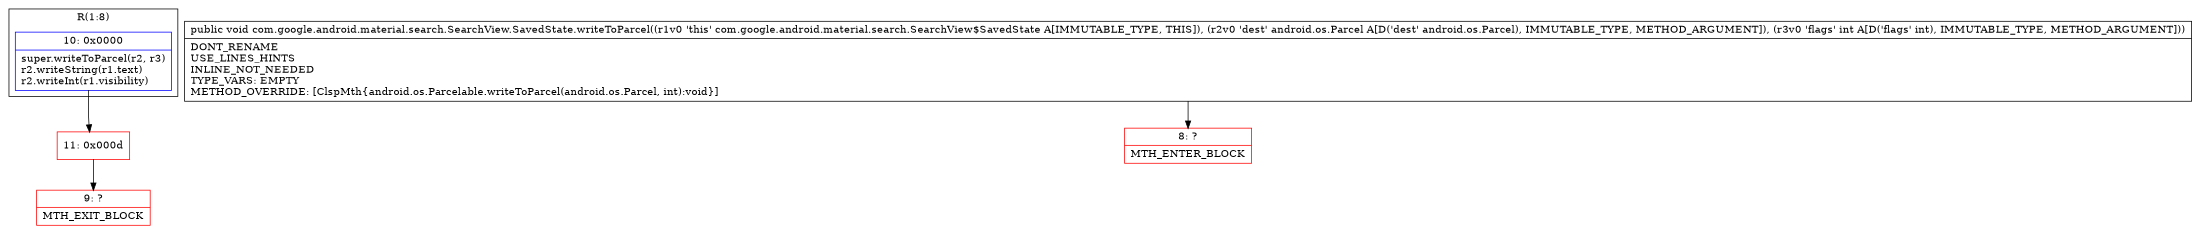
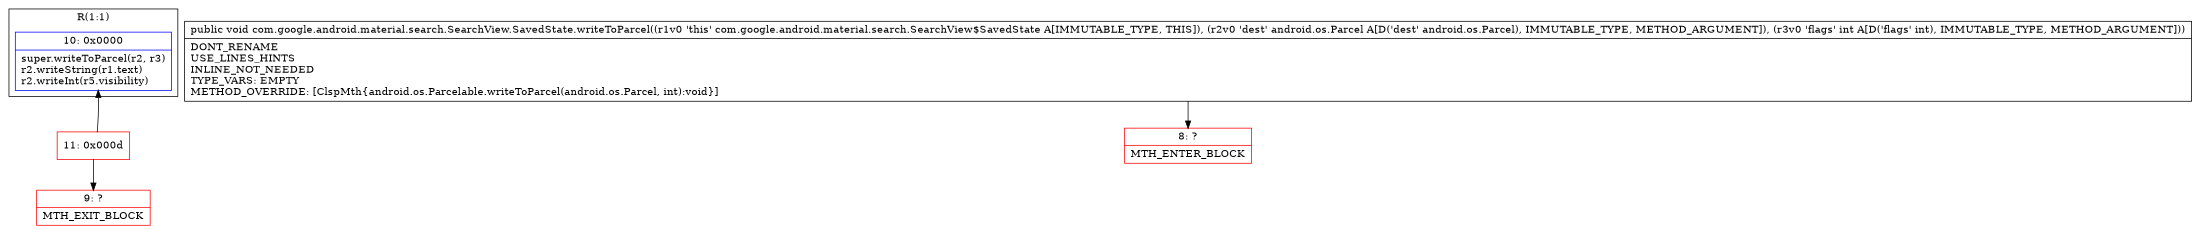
(93, 18) -> (93, 18)
(85, 81) -> (85, 81)
(88, 107) -> (98, 115)
